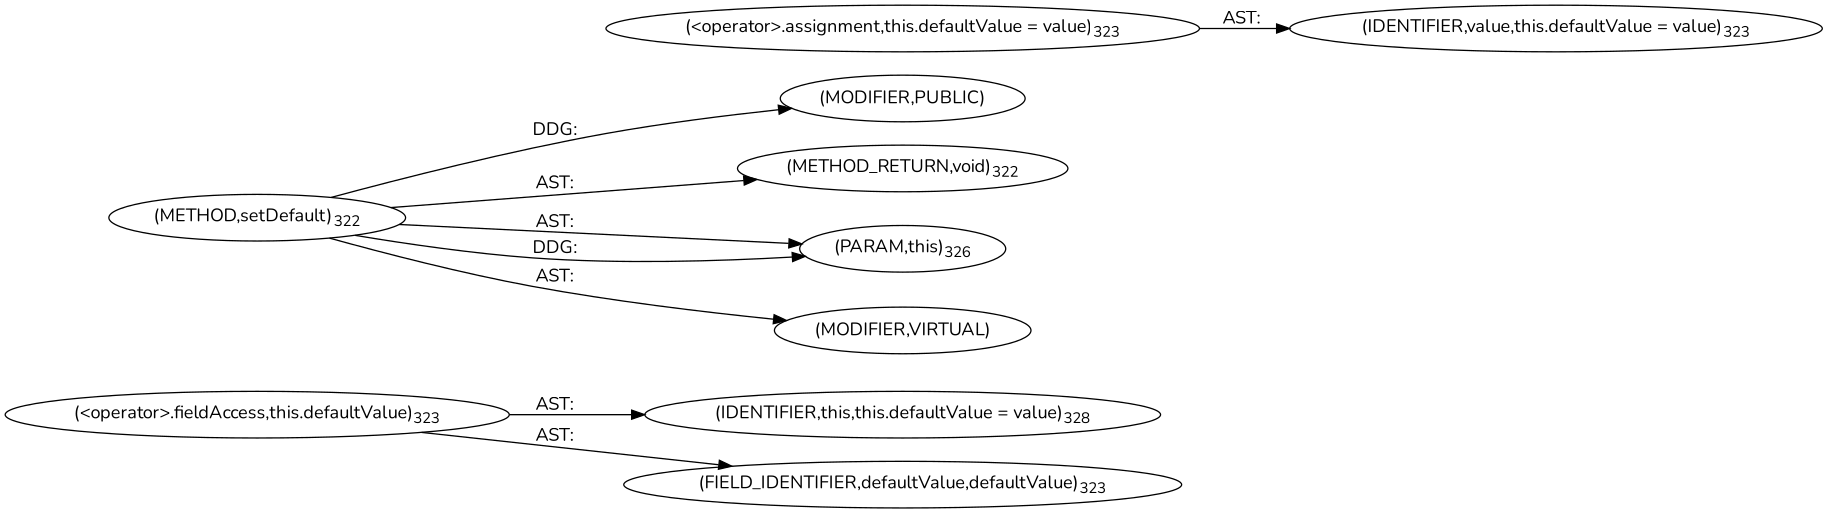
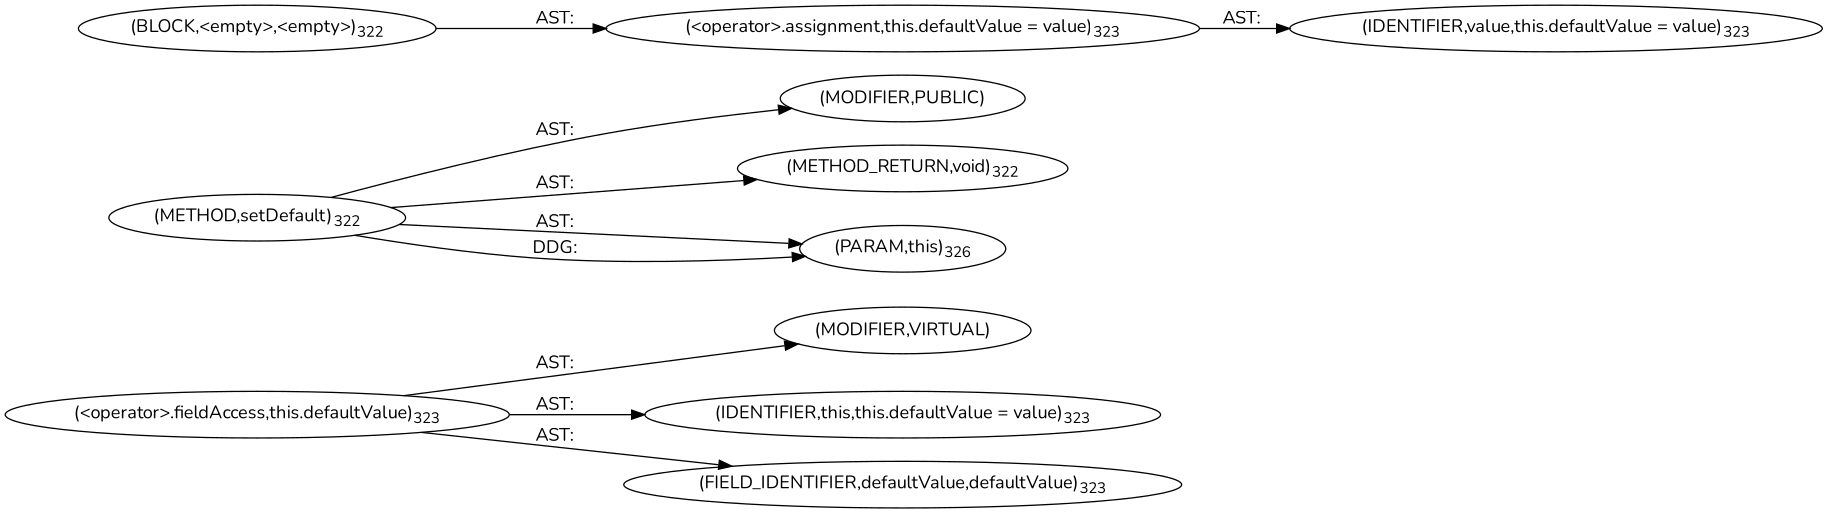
none -> (257, 29)
(558, 130) -> (558, 130)
(549, 289) -> (594, 371)
(1077, 413) -> (1077, 413)
